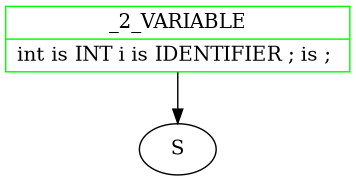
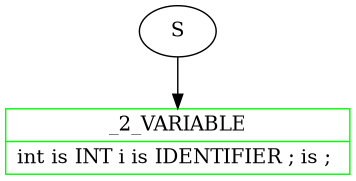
(178, 90) -> (178, 76)
